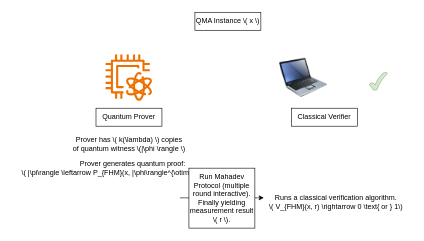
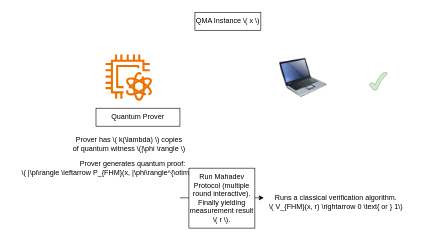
(129, 117) -> (138, 117)
(324, 117) -> none
